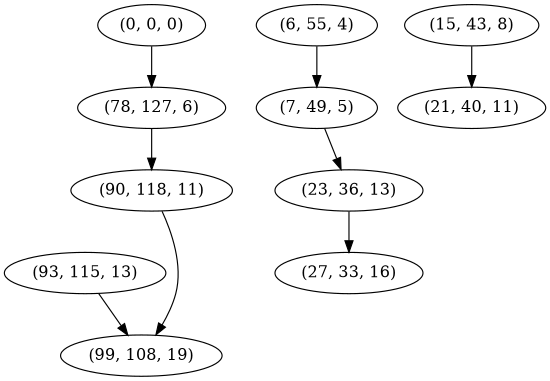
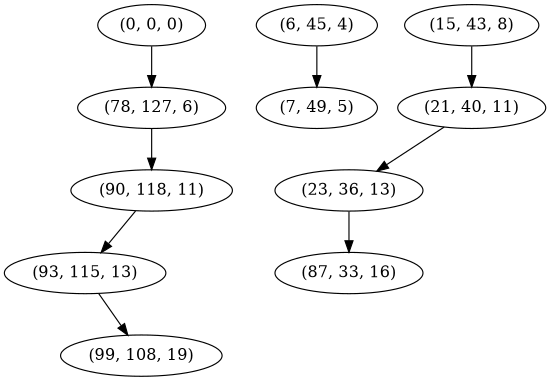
(317, 25) -> (317, 25)
(331, 143) -> (415, 146)
(178, 268) -> (122, 227)
(349, 273) -> (349, 273)
